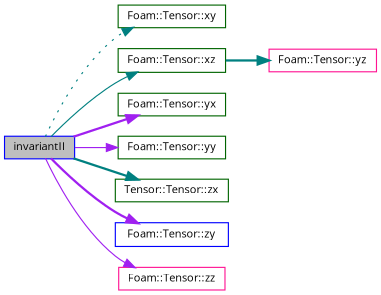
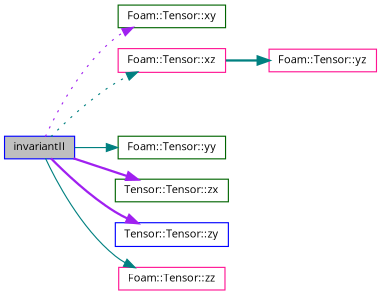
(172, 60) -> (172, 60)
(78, 79) -> (78, 79)
(87, 104) -> (87, 104)
(172, 105) -> none
(90, 148) -> (90, 148)
(100, 167) -> (100, 167)
(79, 216) -> (79, 216)
(172, 235) -> (172, 235)
